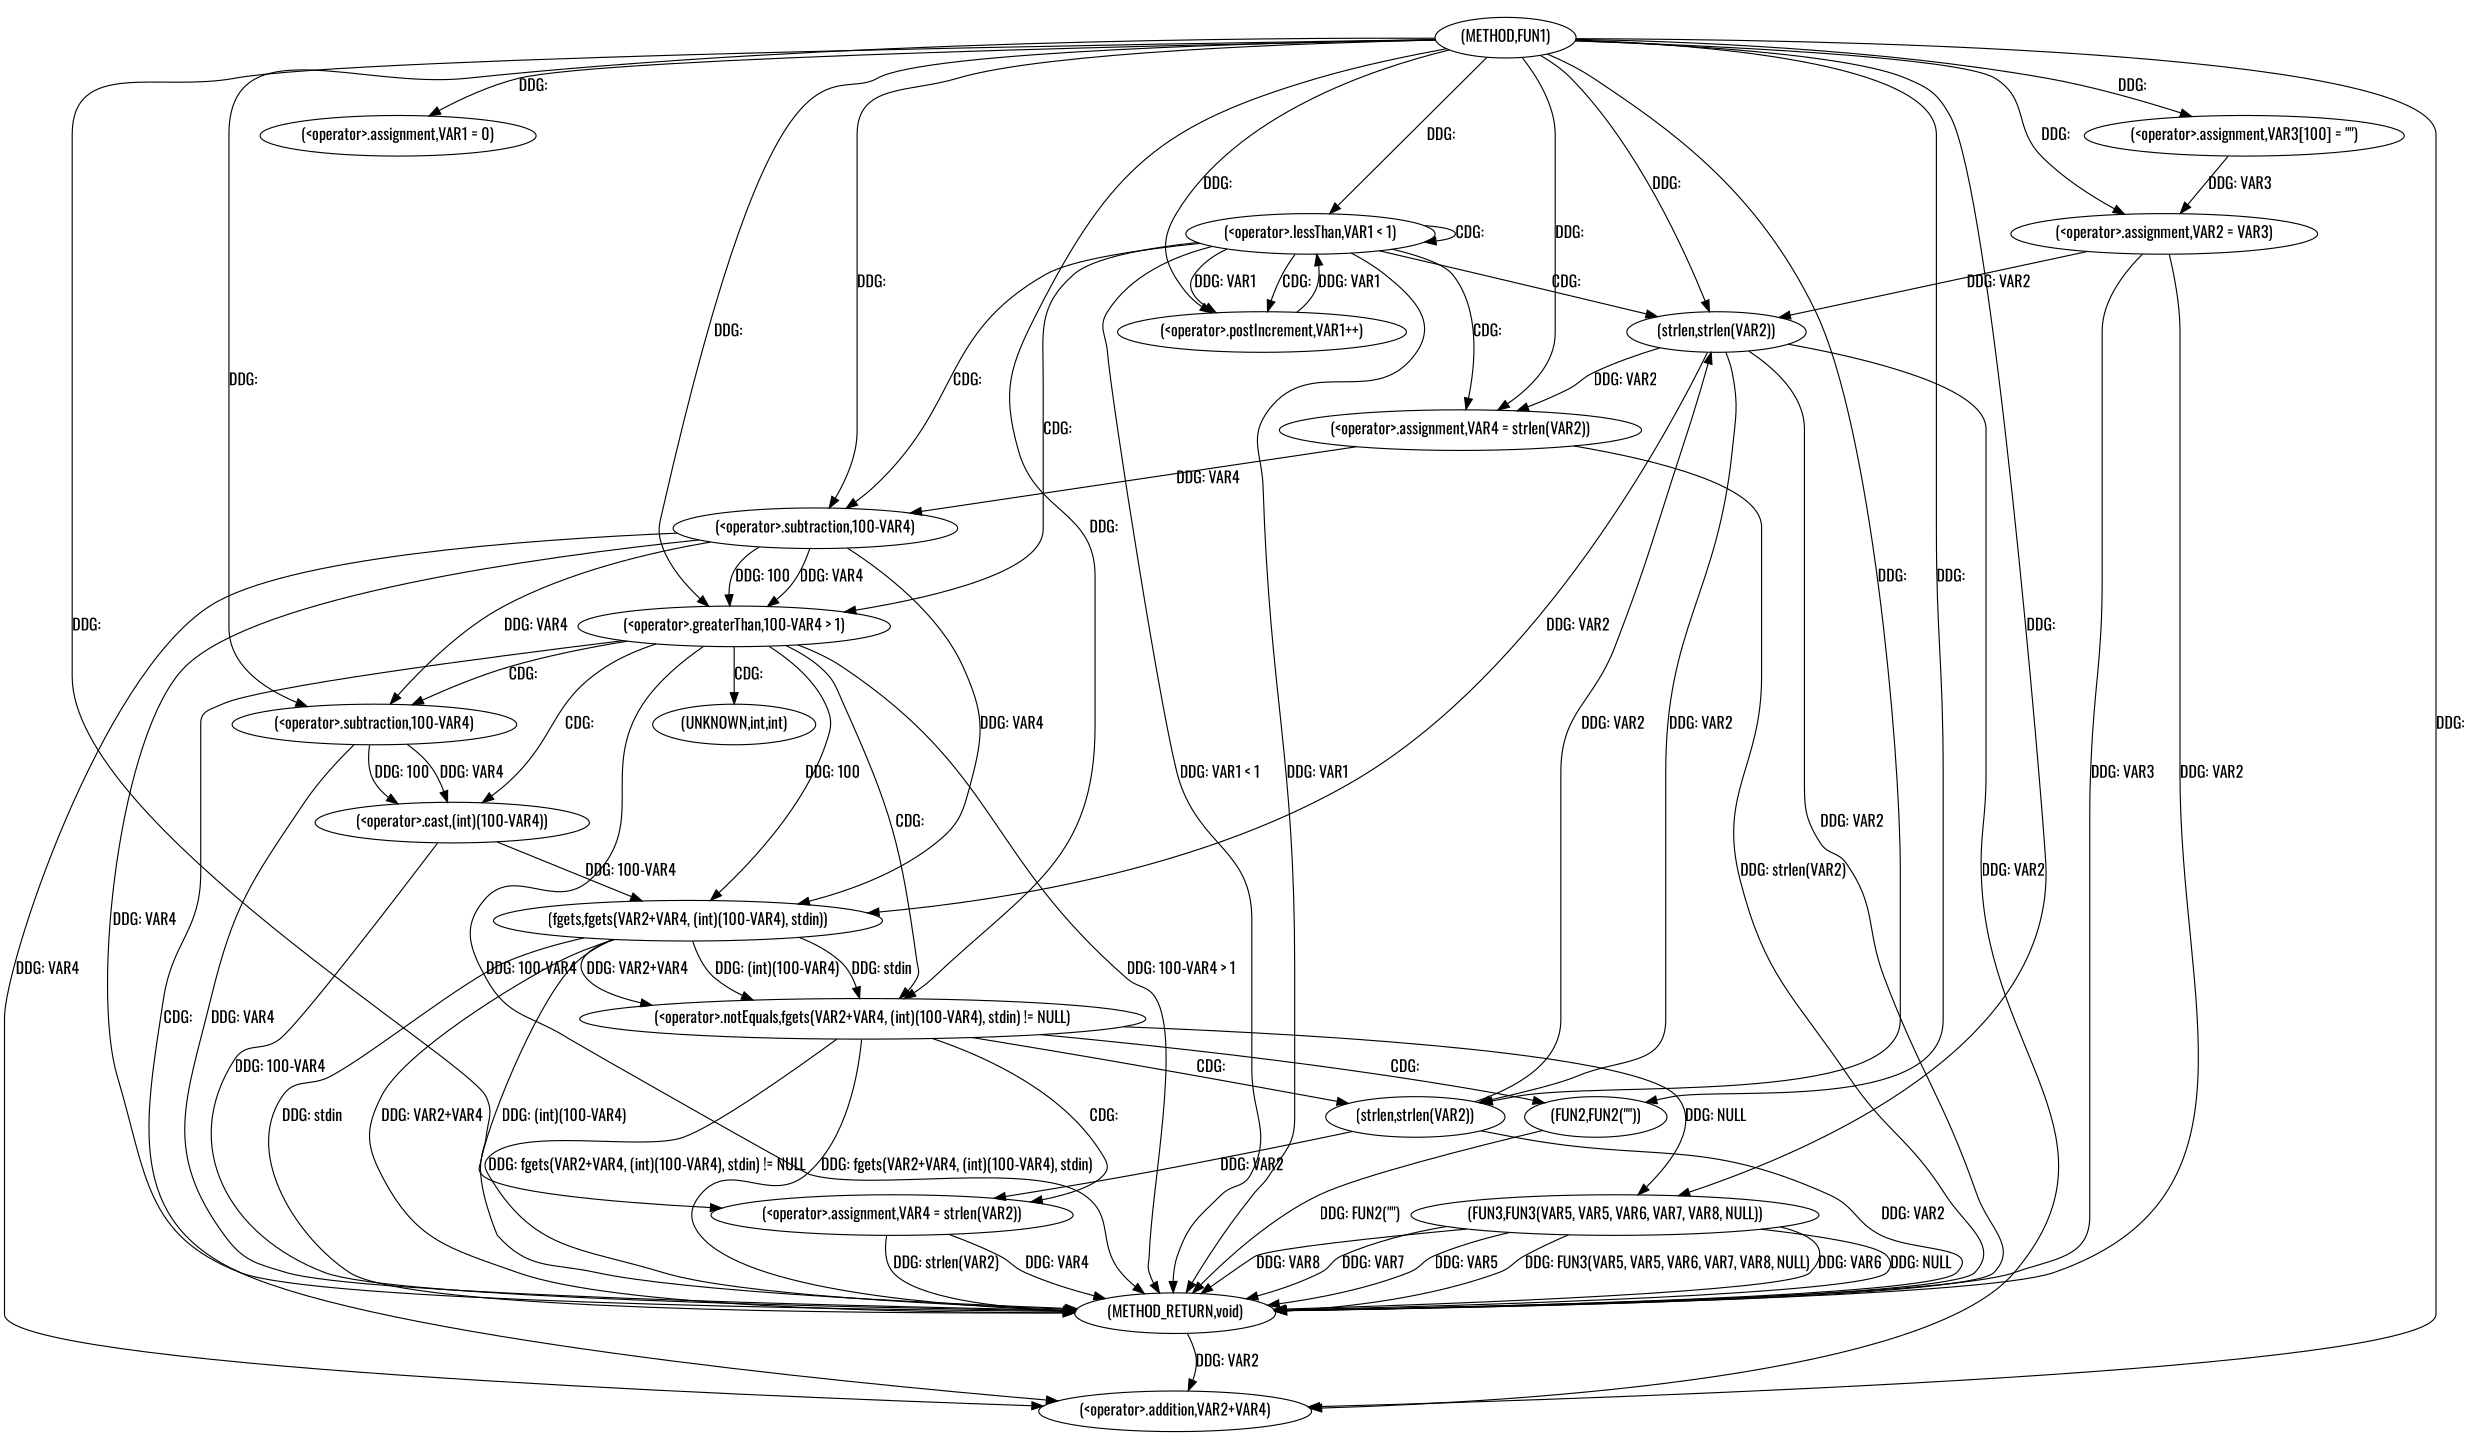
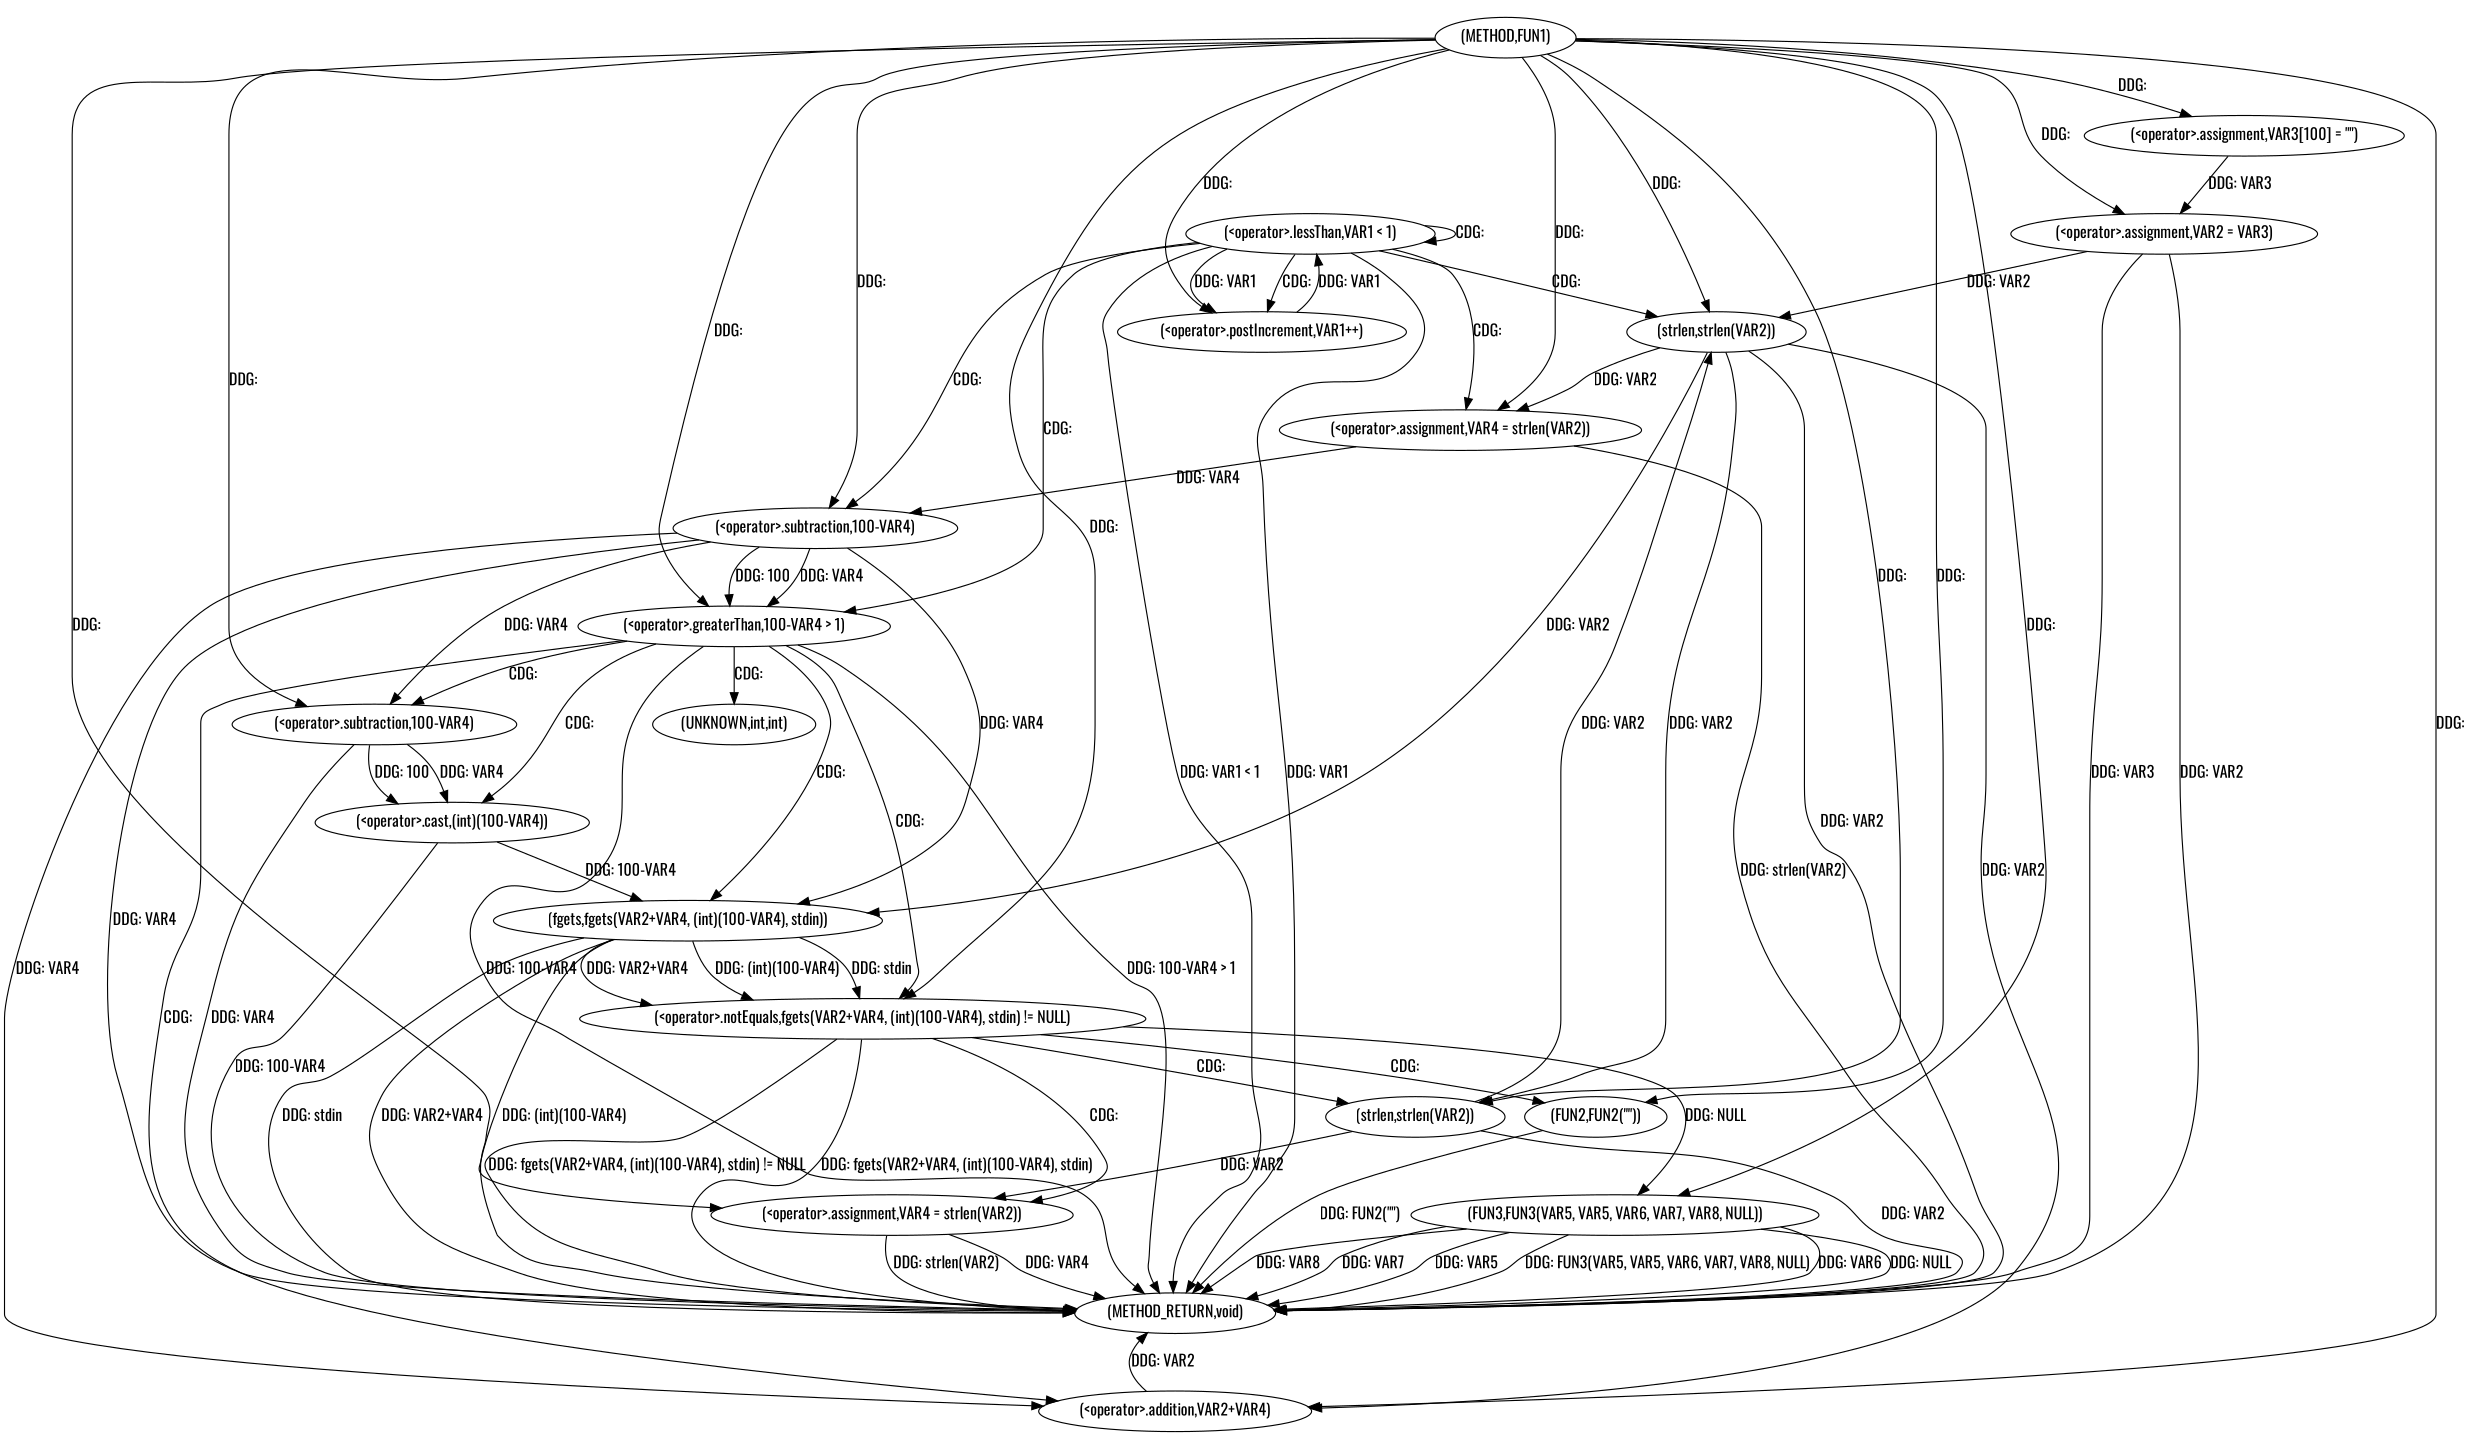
(1412, 132) -> none
(398, 136) -> none
(833, 774) -> (833, 774)
(1196, 1356) -> (1130, 1368)
